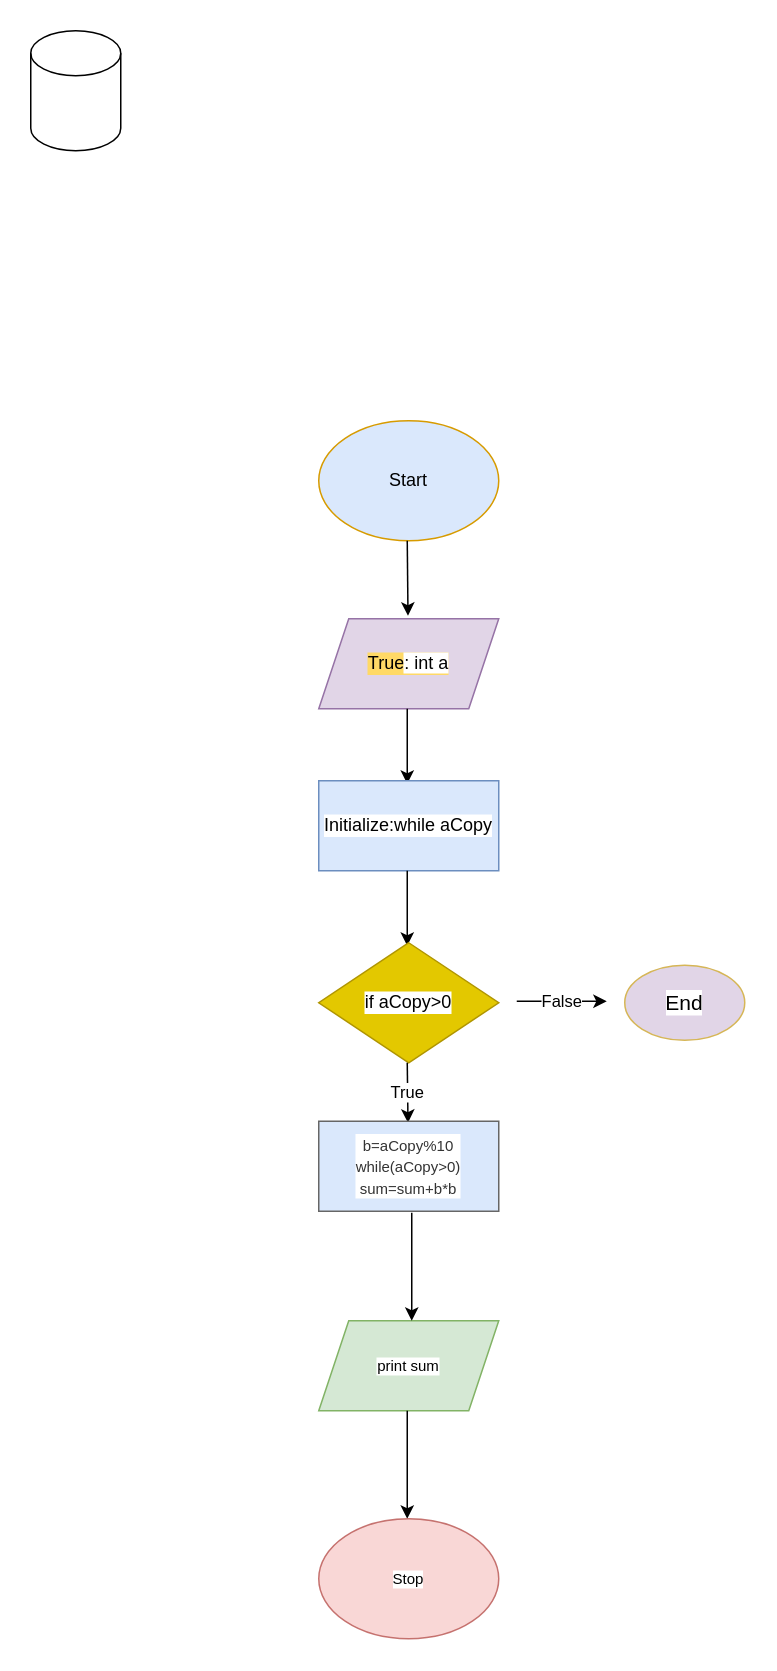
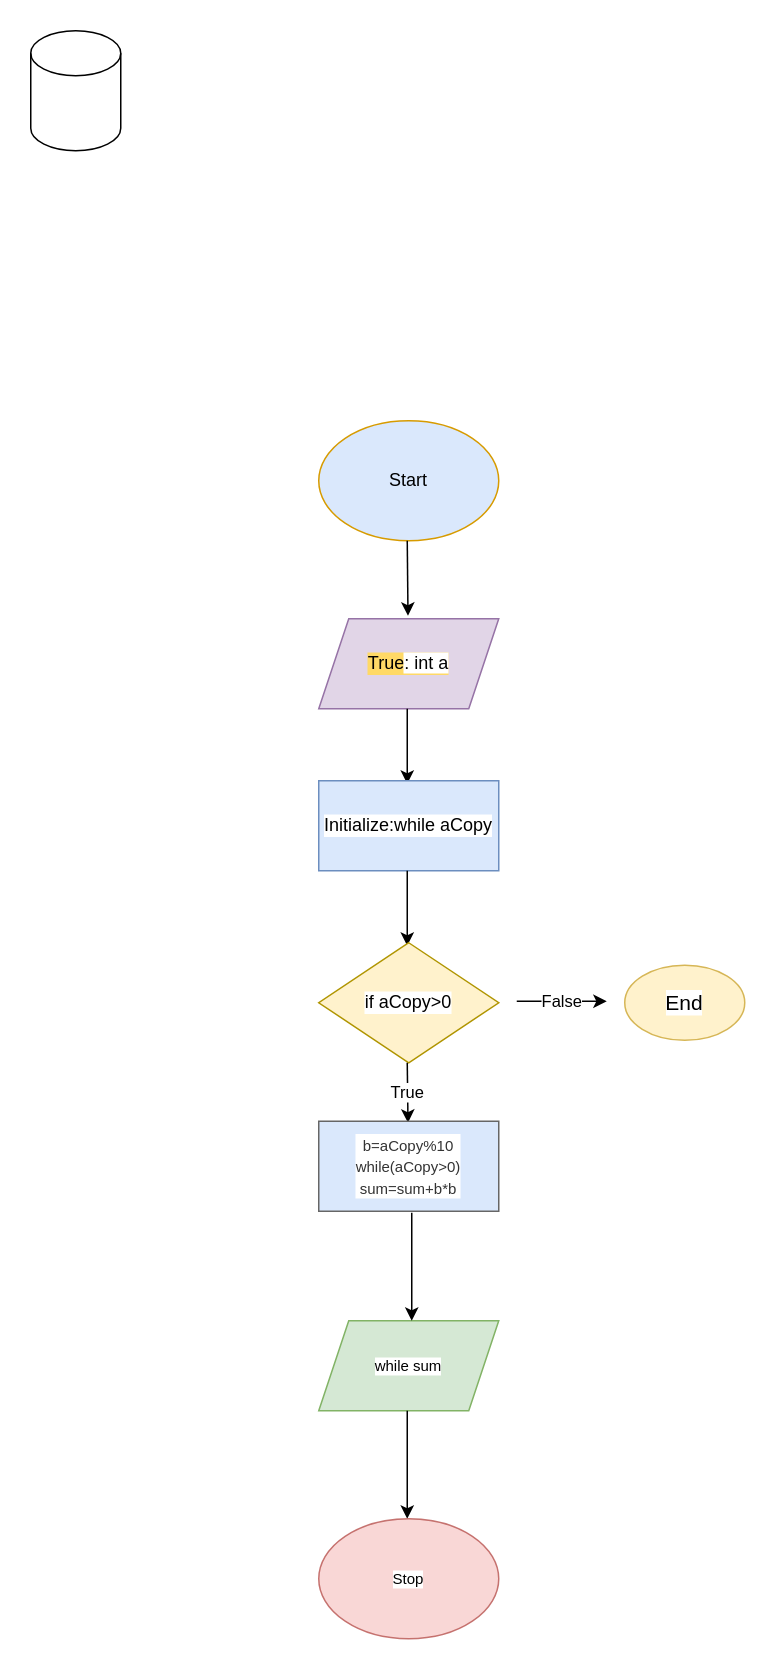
(409, 1003) -> (409, 1003)
(685, 1003) -> (685, 1003)
(409, 1366) -> (409, 1366)
